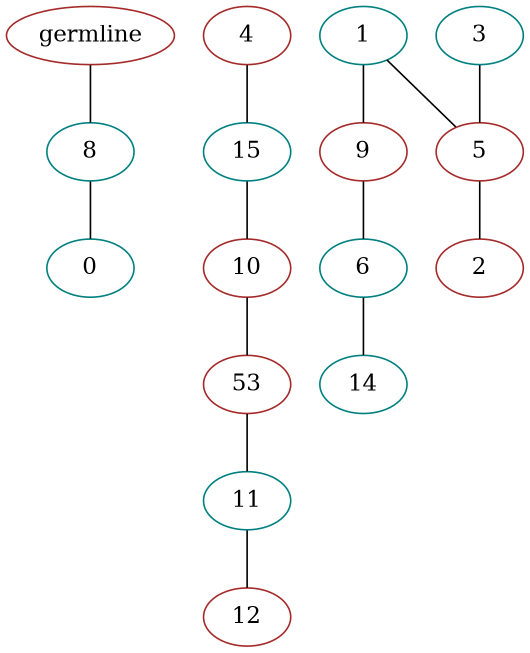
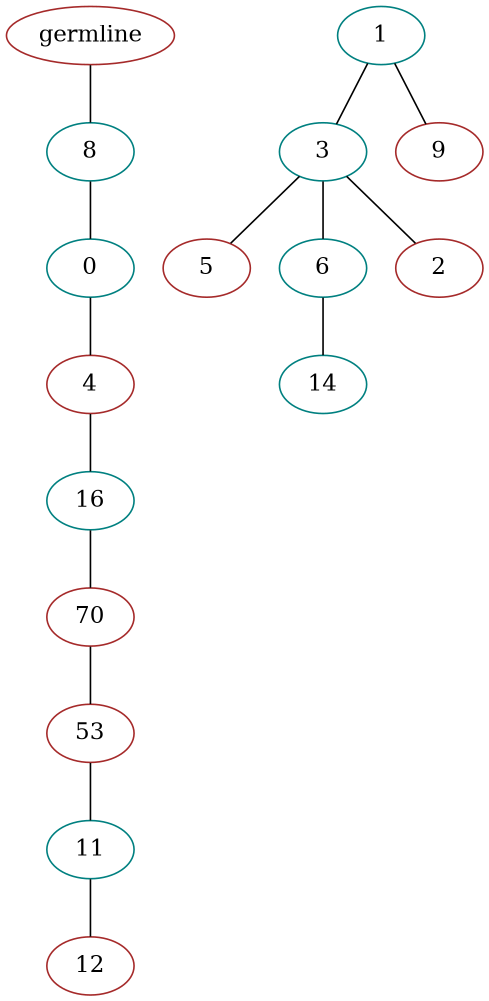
(421, 94) -> (352, 94)
(247, 152) -> (90, 501)
(363, 210) -> (323, 210)
(480, 210) -> (381, 210)
(247, 268) -> (90, 617)
none -> (90, 326)
